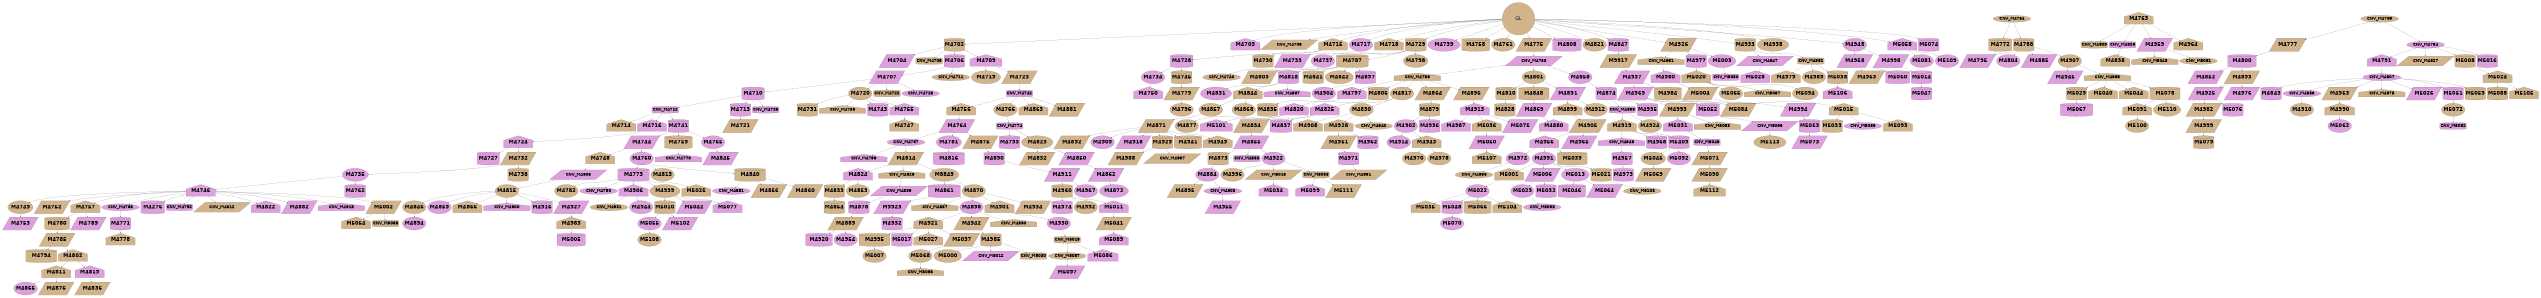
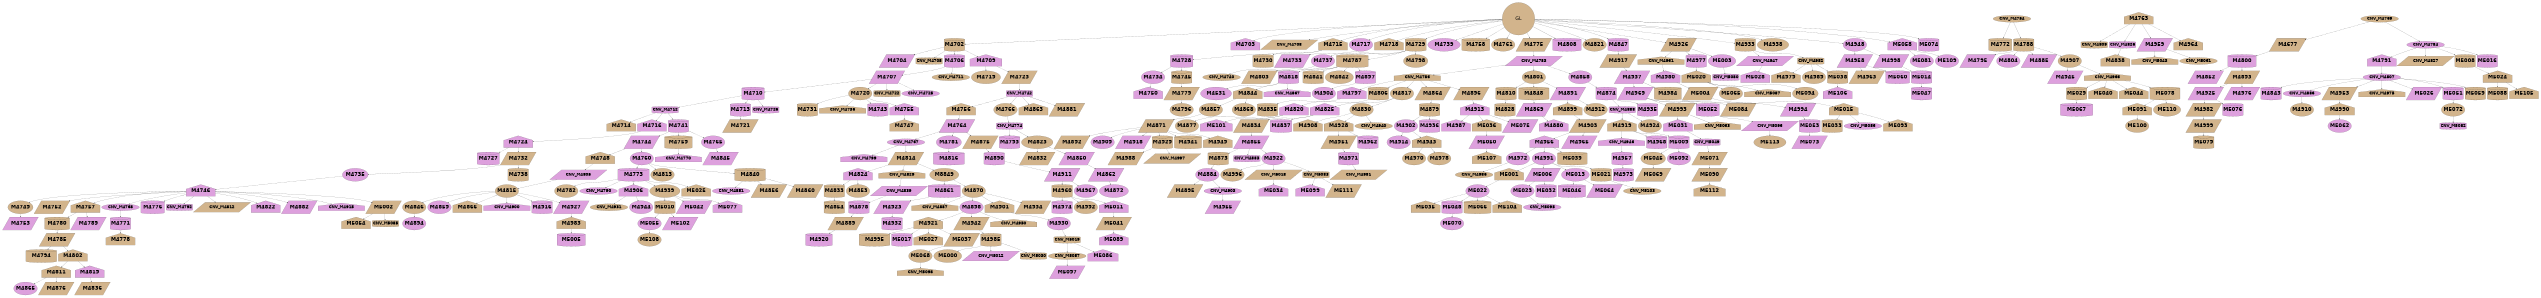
(2288, 45) -> (2288, 45)
(1618, 61) -> (1618, 61)
(1216, 94) -> (1216, 94)
(1588, 126) -> (1588, 126)
(1679, 142) -> (1679, 142)
(355, 191) -> none
(153, 207) -> (153, 207)
(892, 207) -> (892, 207)
(846, 240) -> none
(874, 256) -> none
